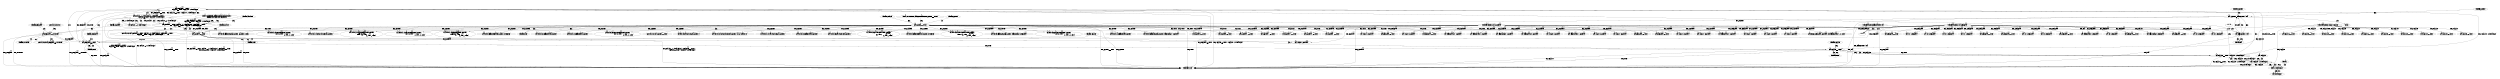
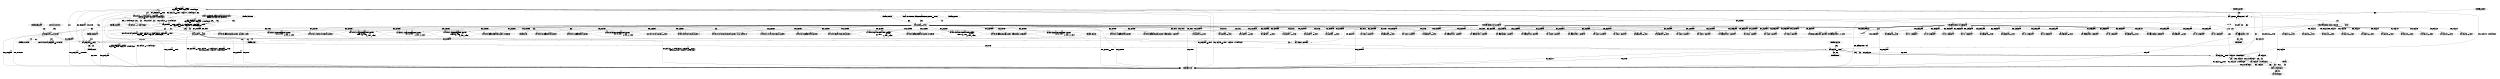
(224, 25) -> none
(1873, 25) -> none
